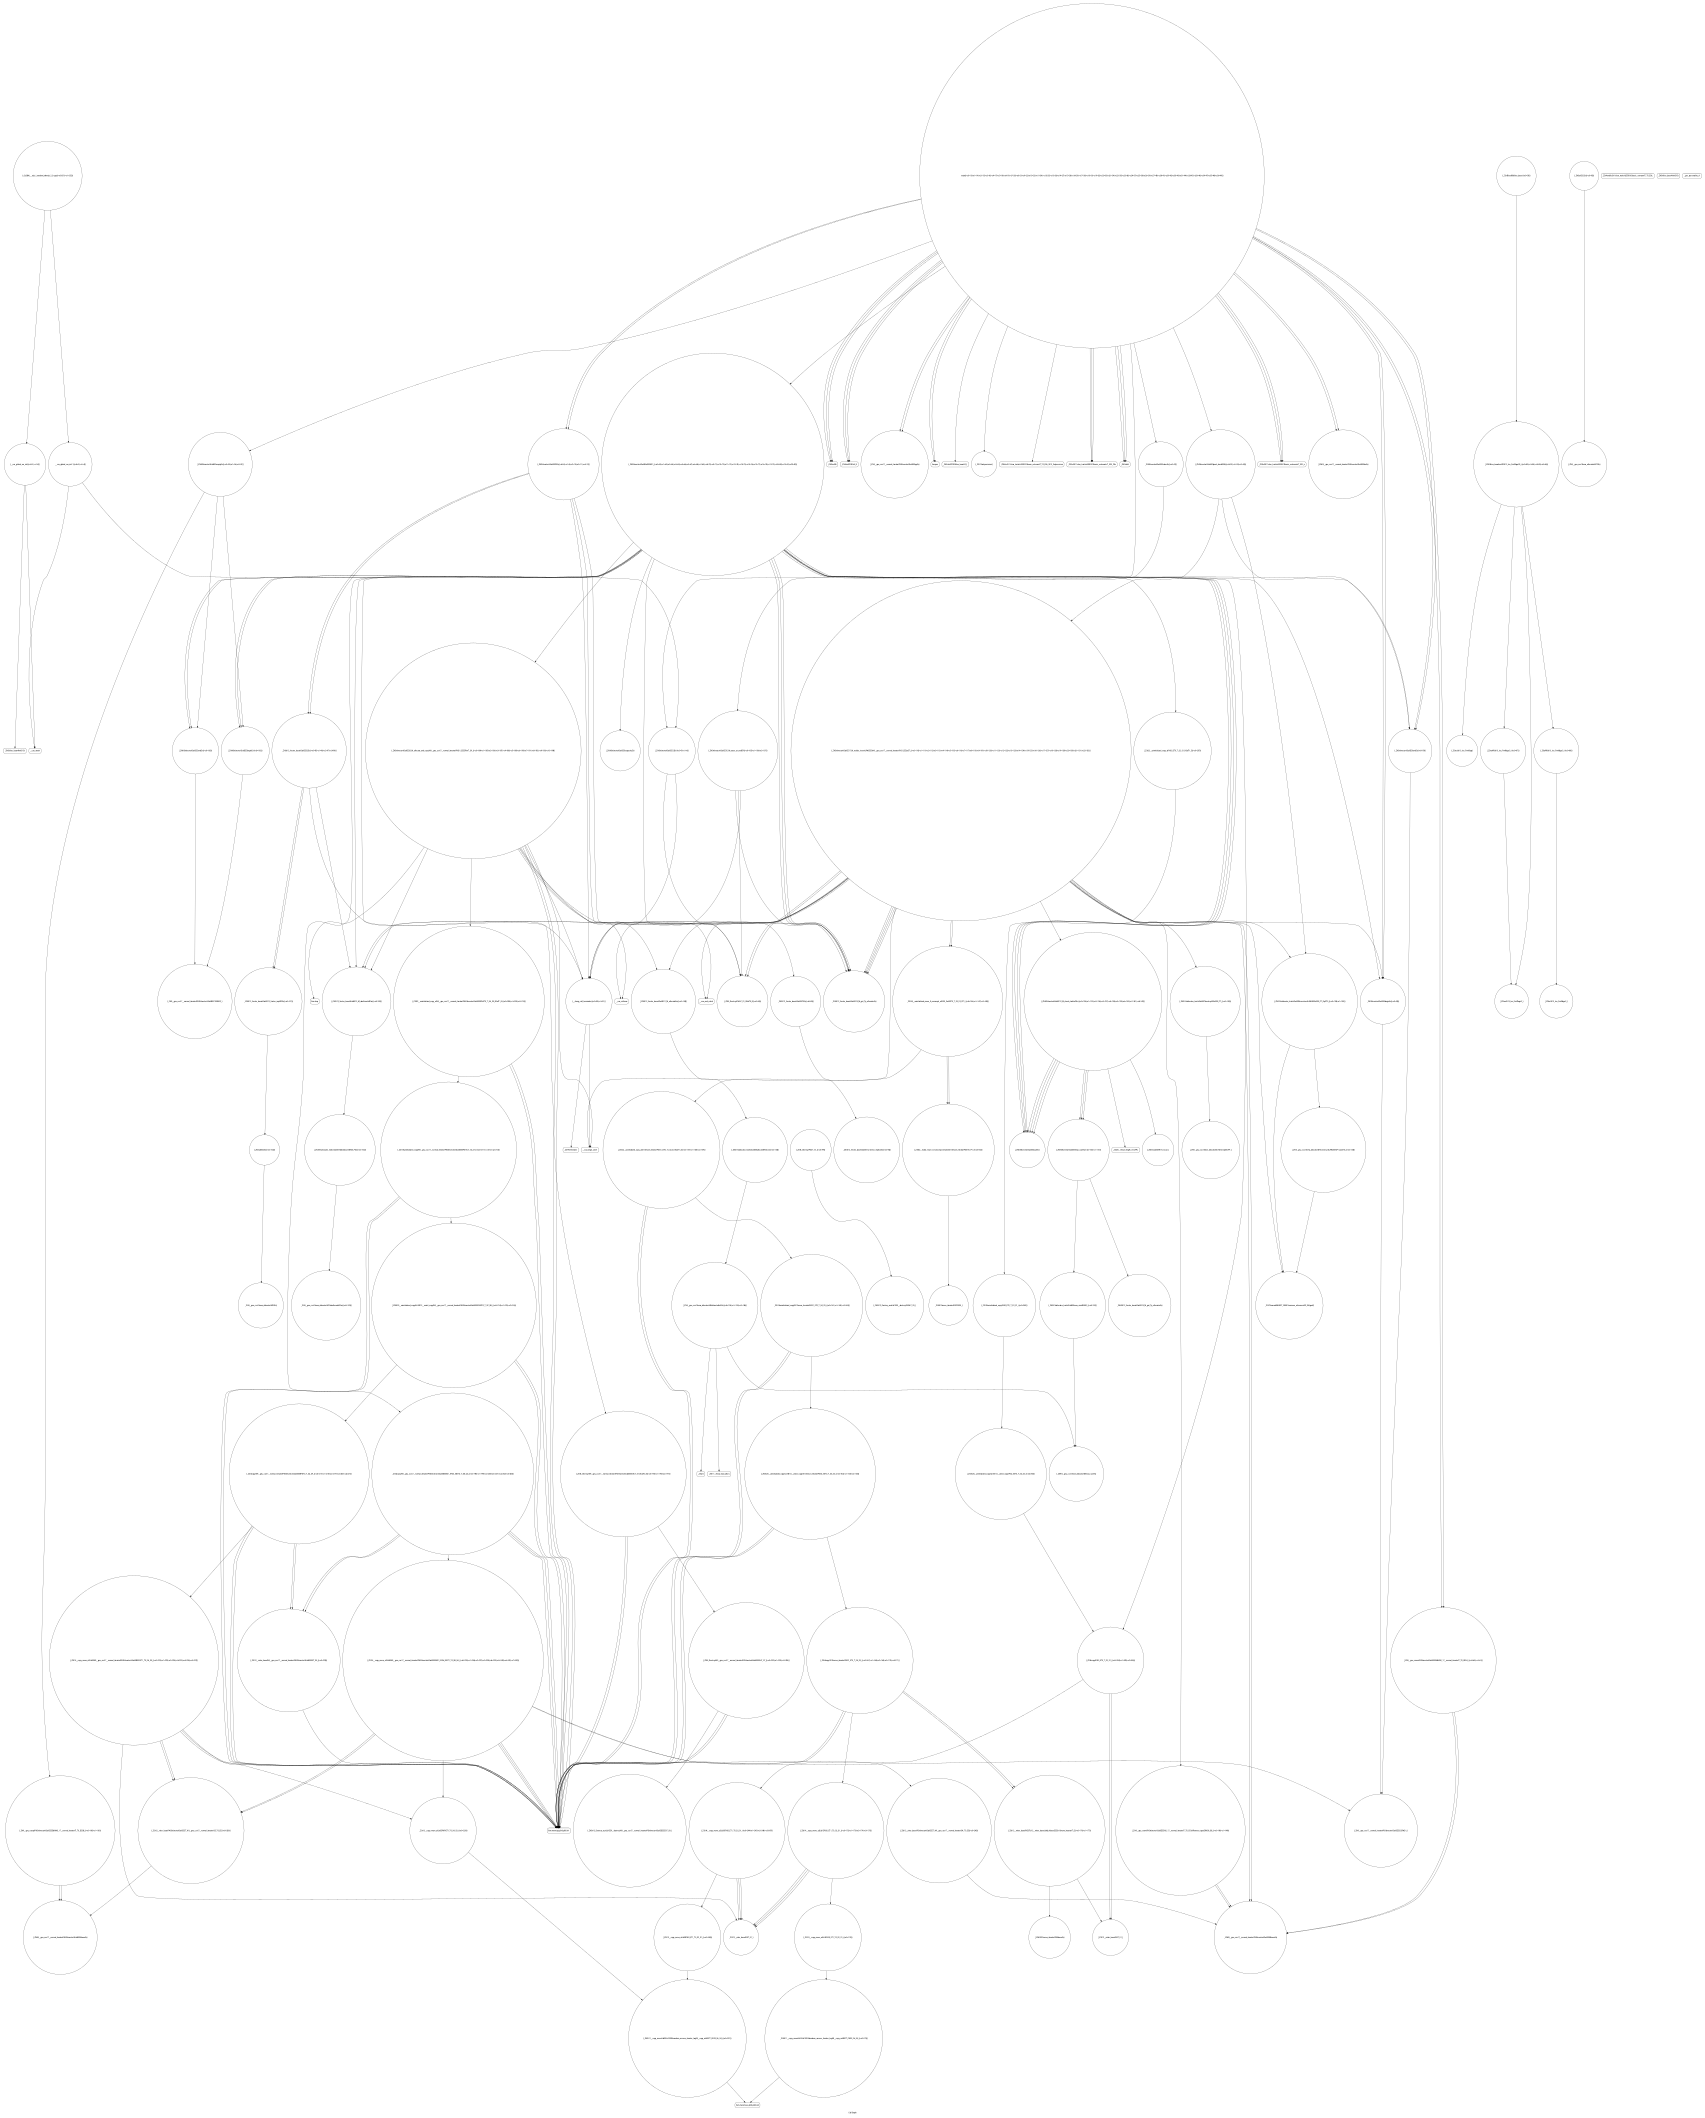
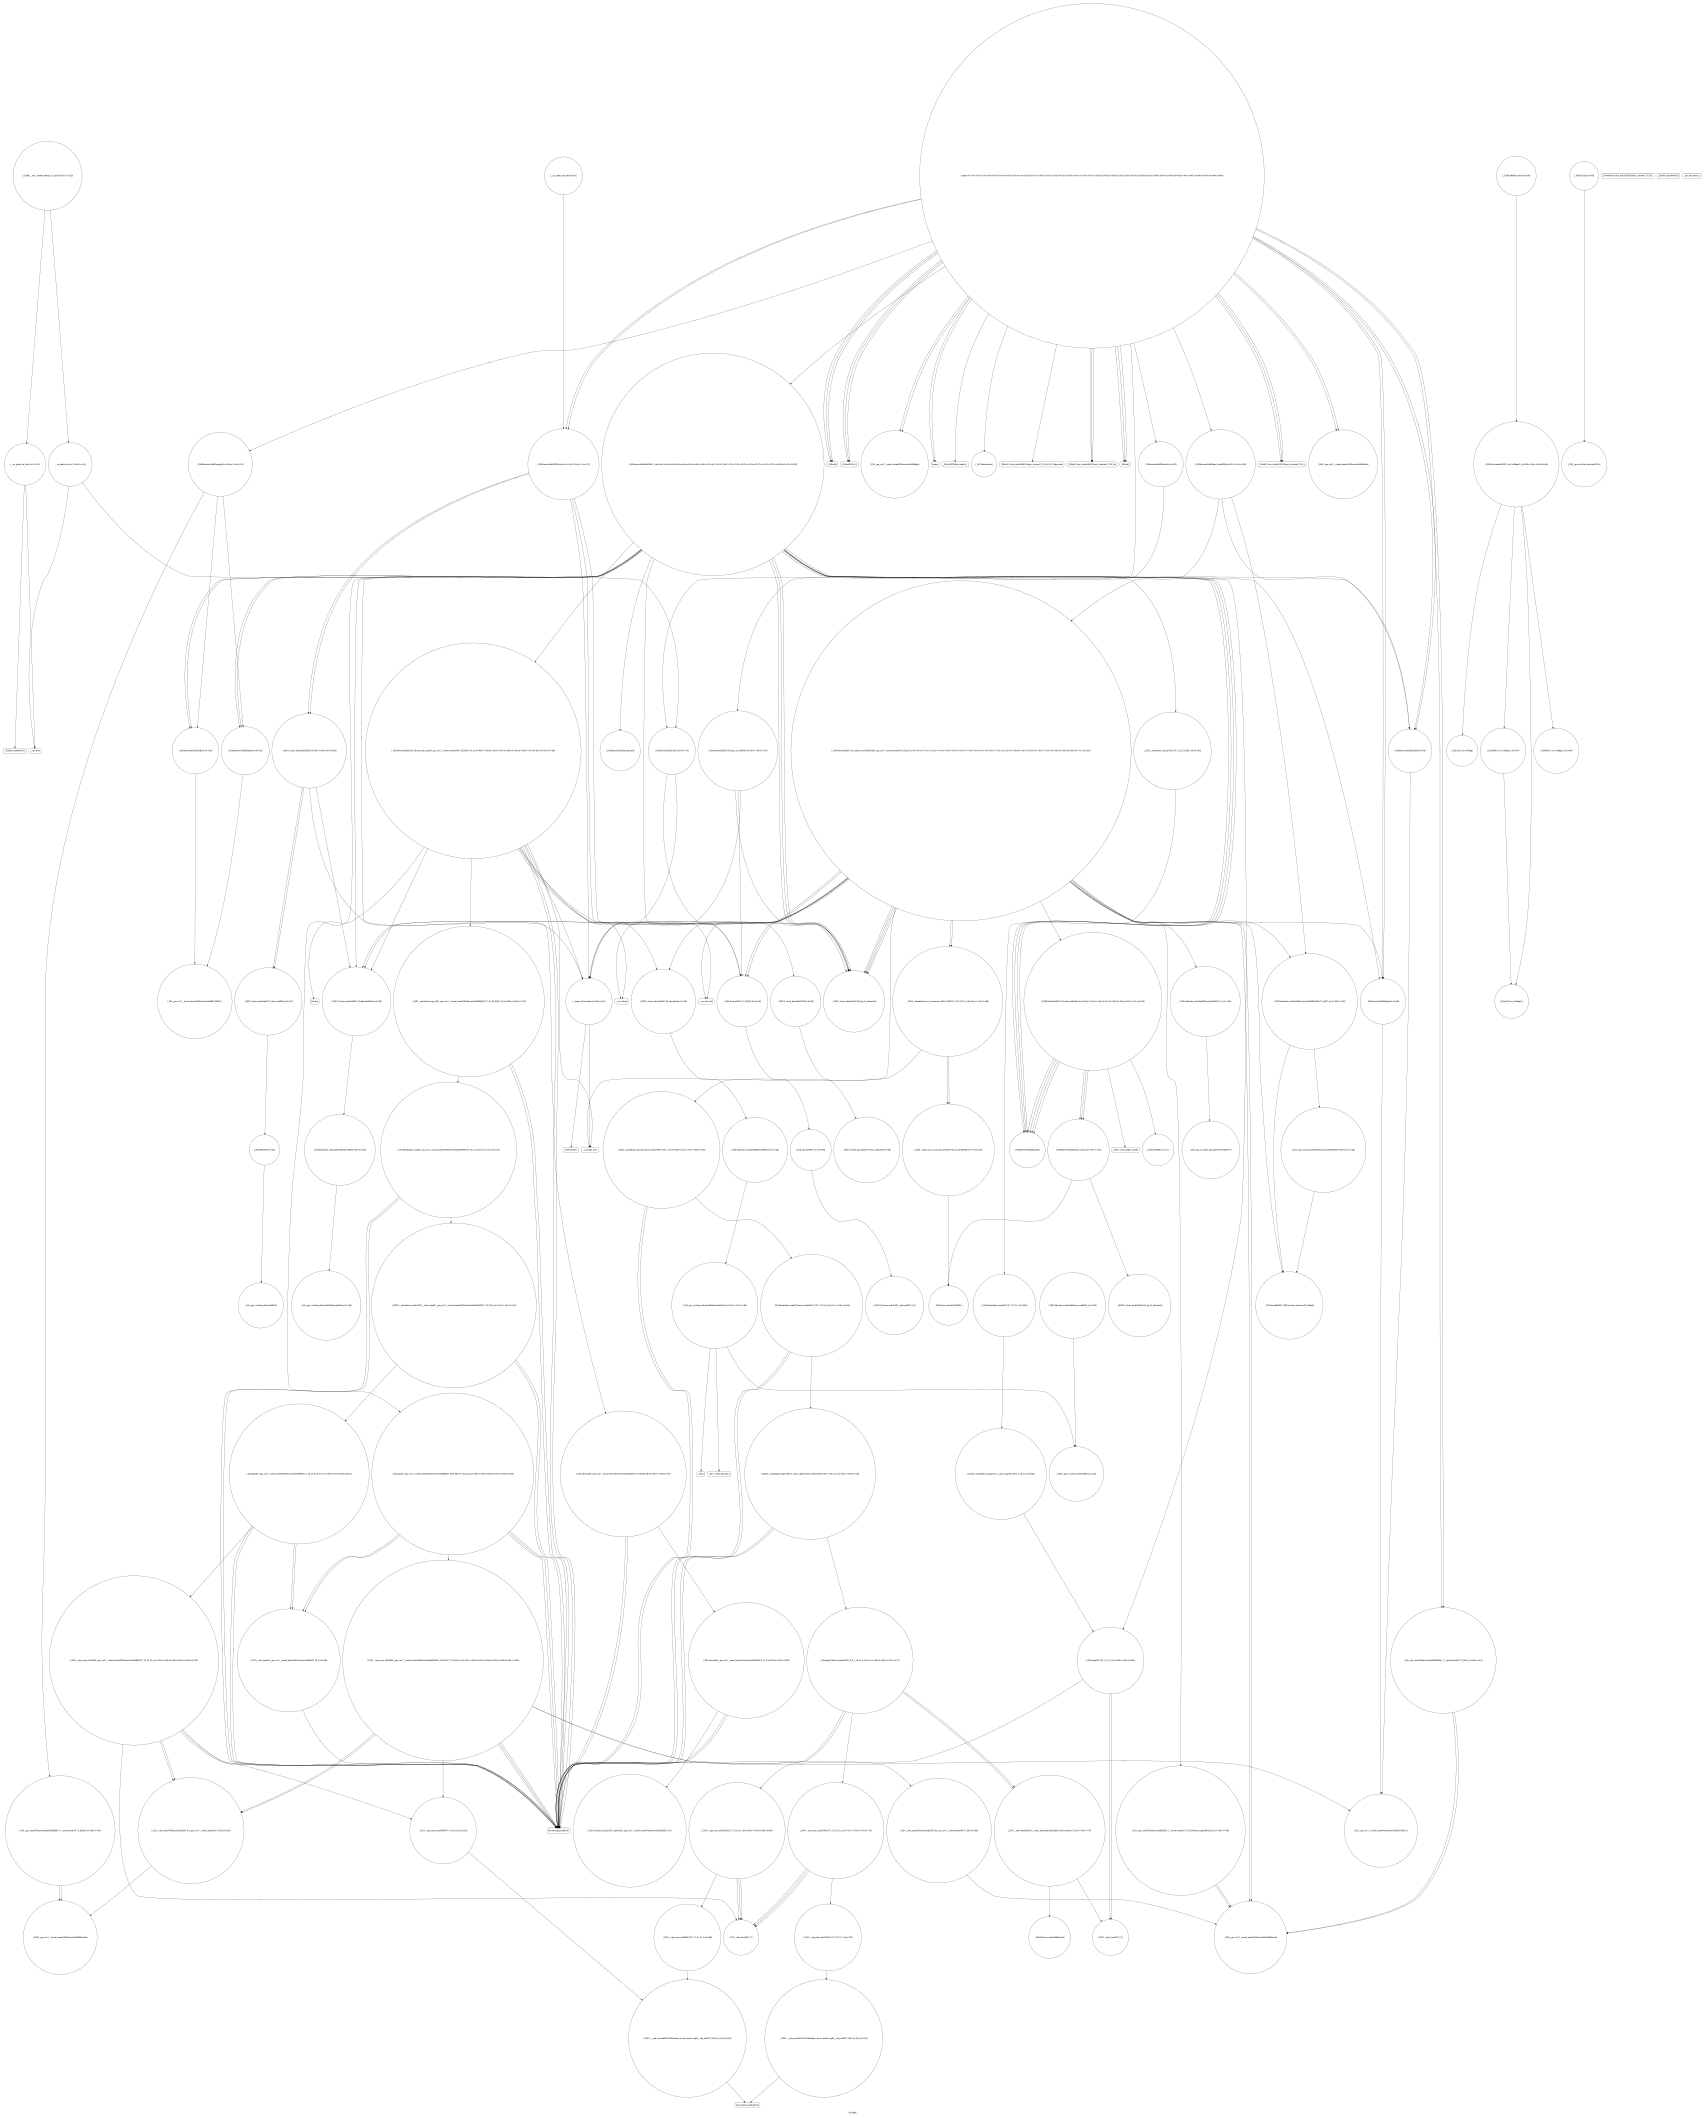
none -> (563, 176)
(1556, 1001) -> none
none -> (771, 1078)
(1076, 1226) -> (998, 1219)
